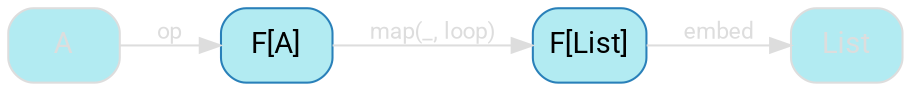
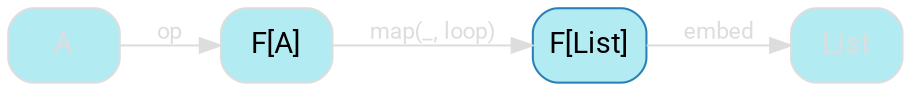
(277, 45) -> (277, 45)
